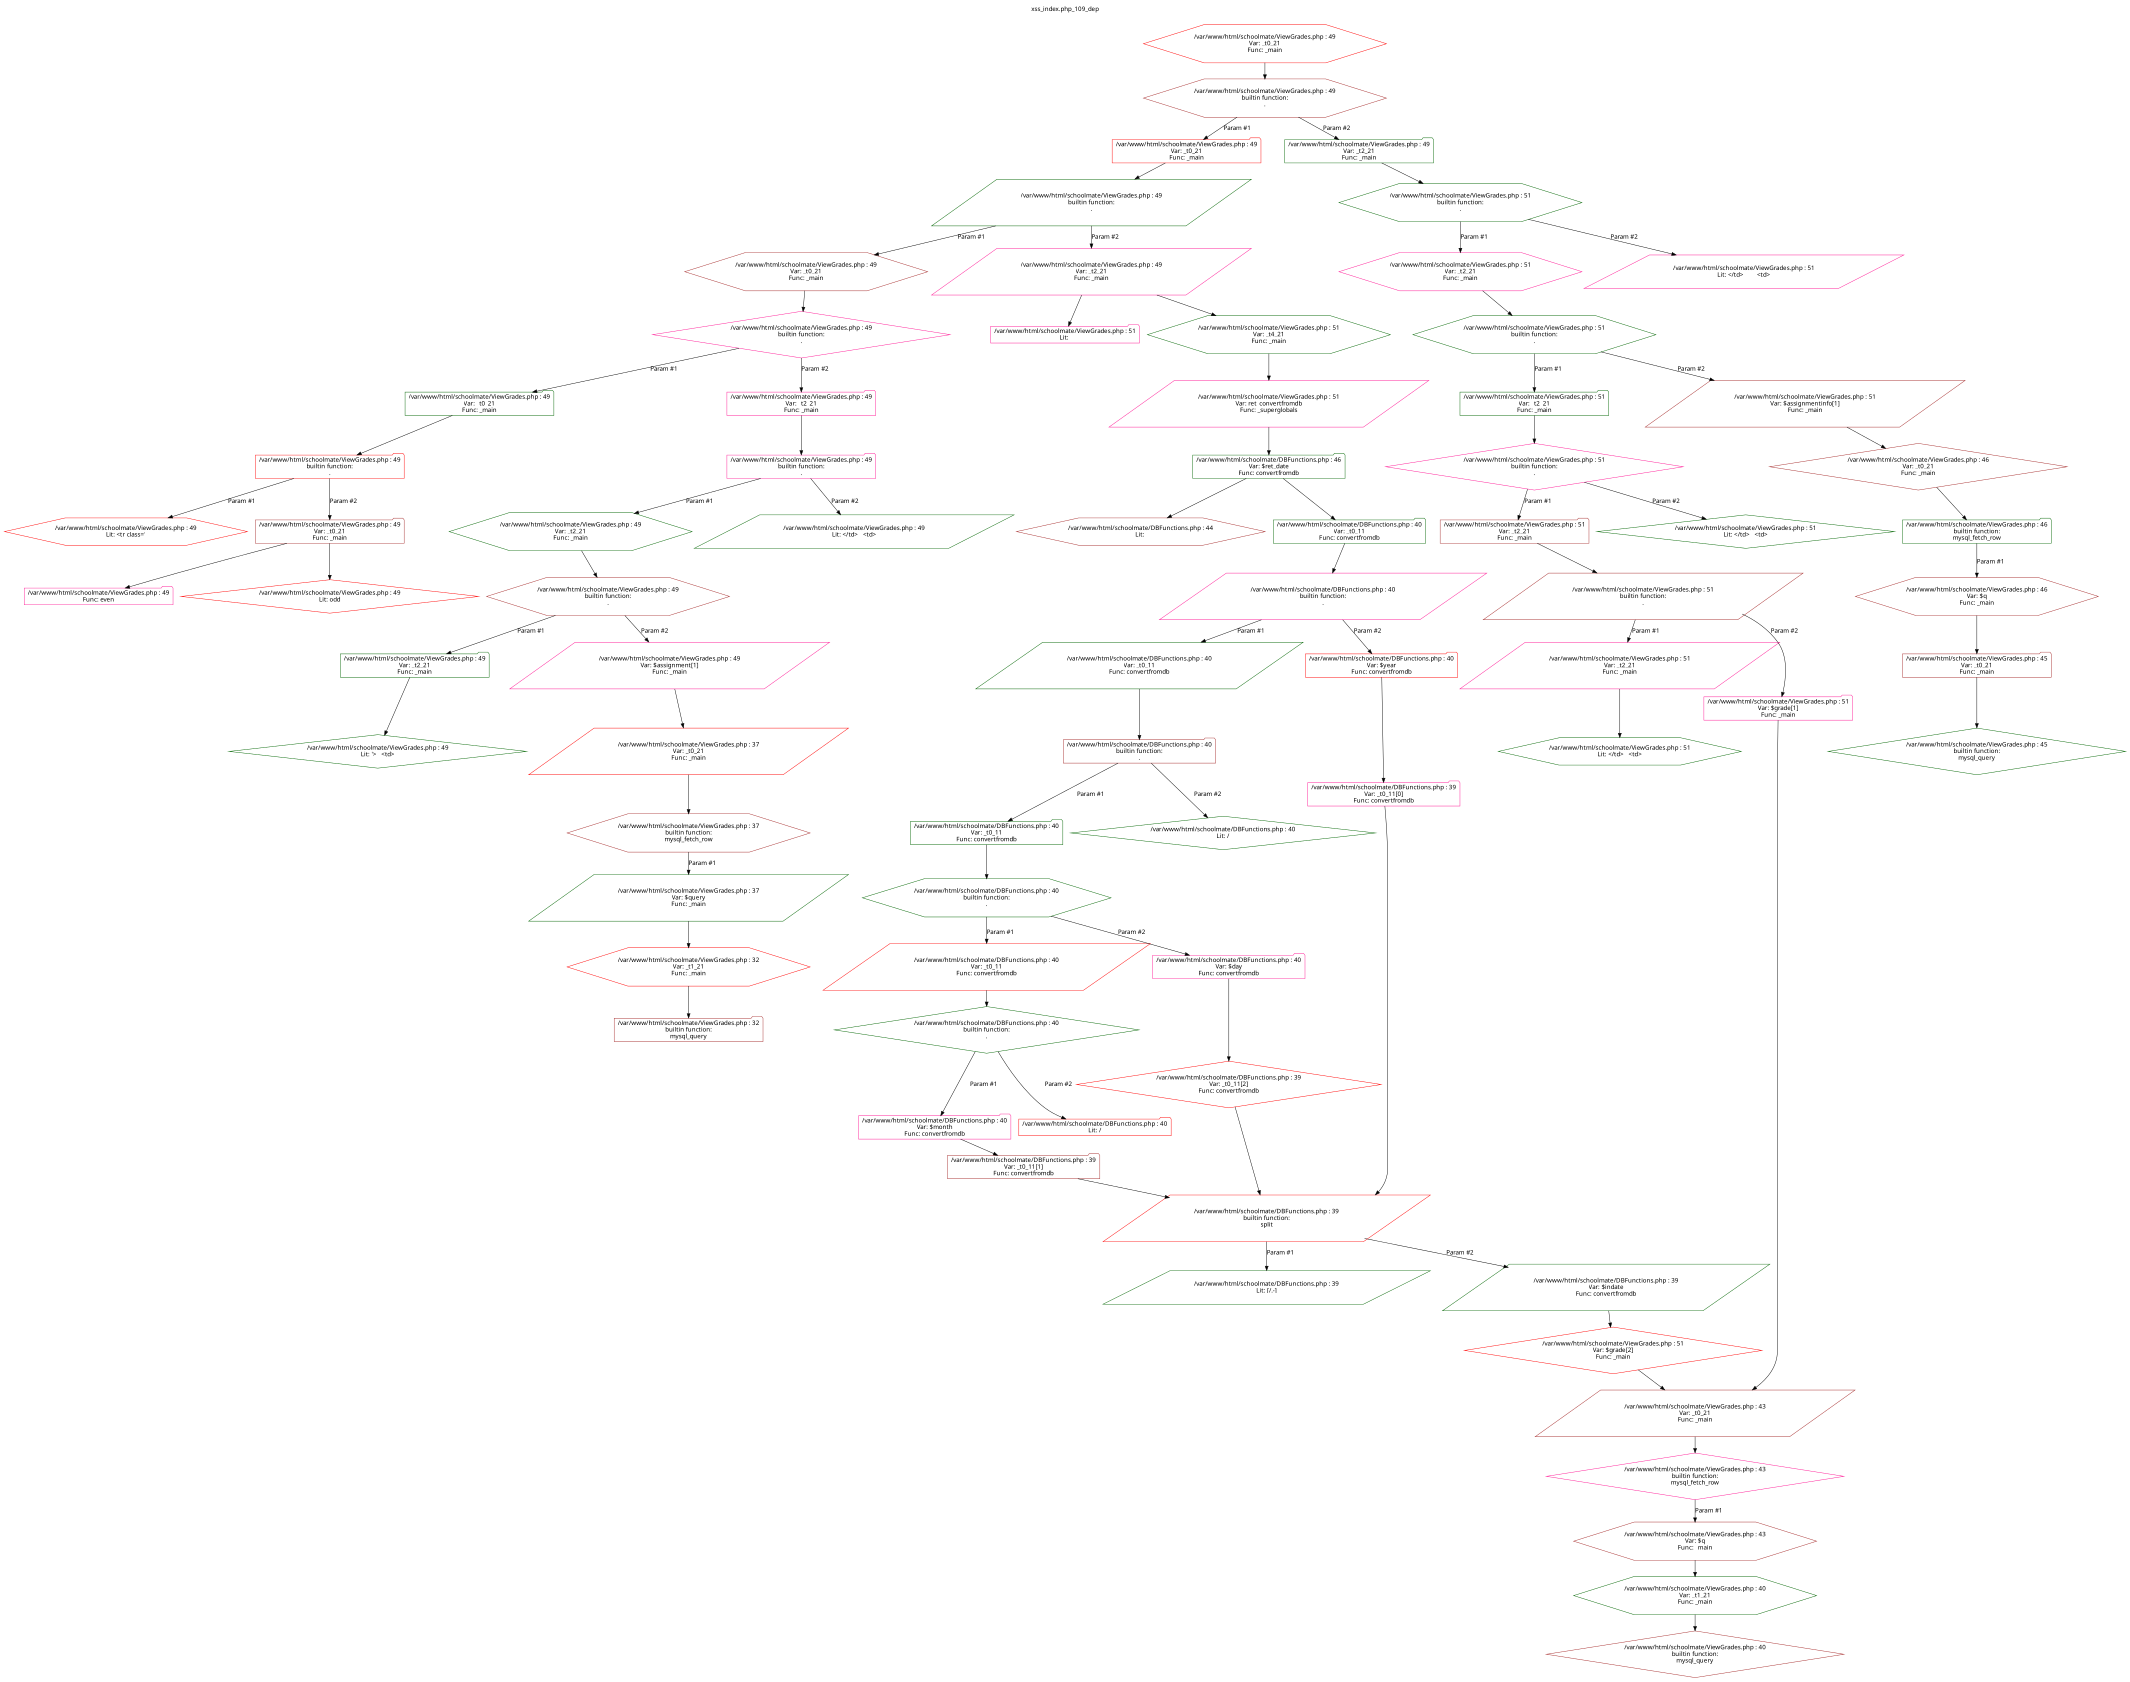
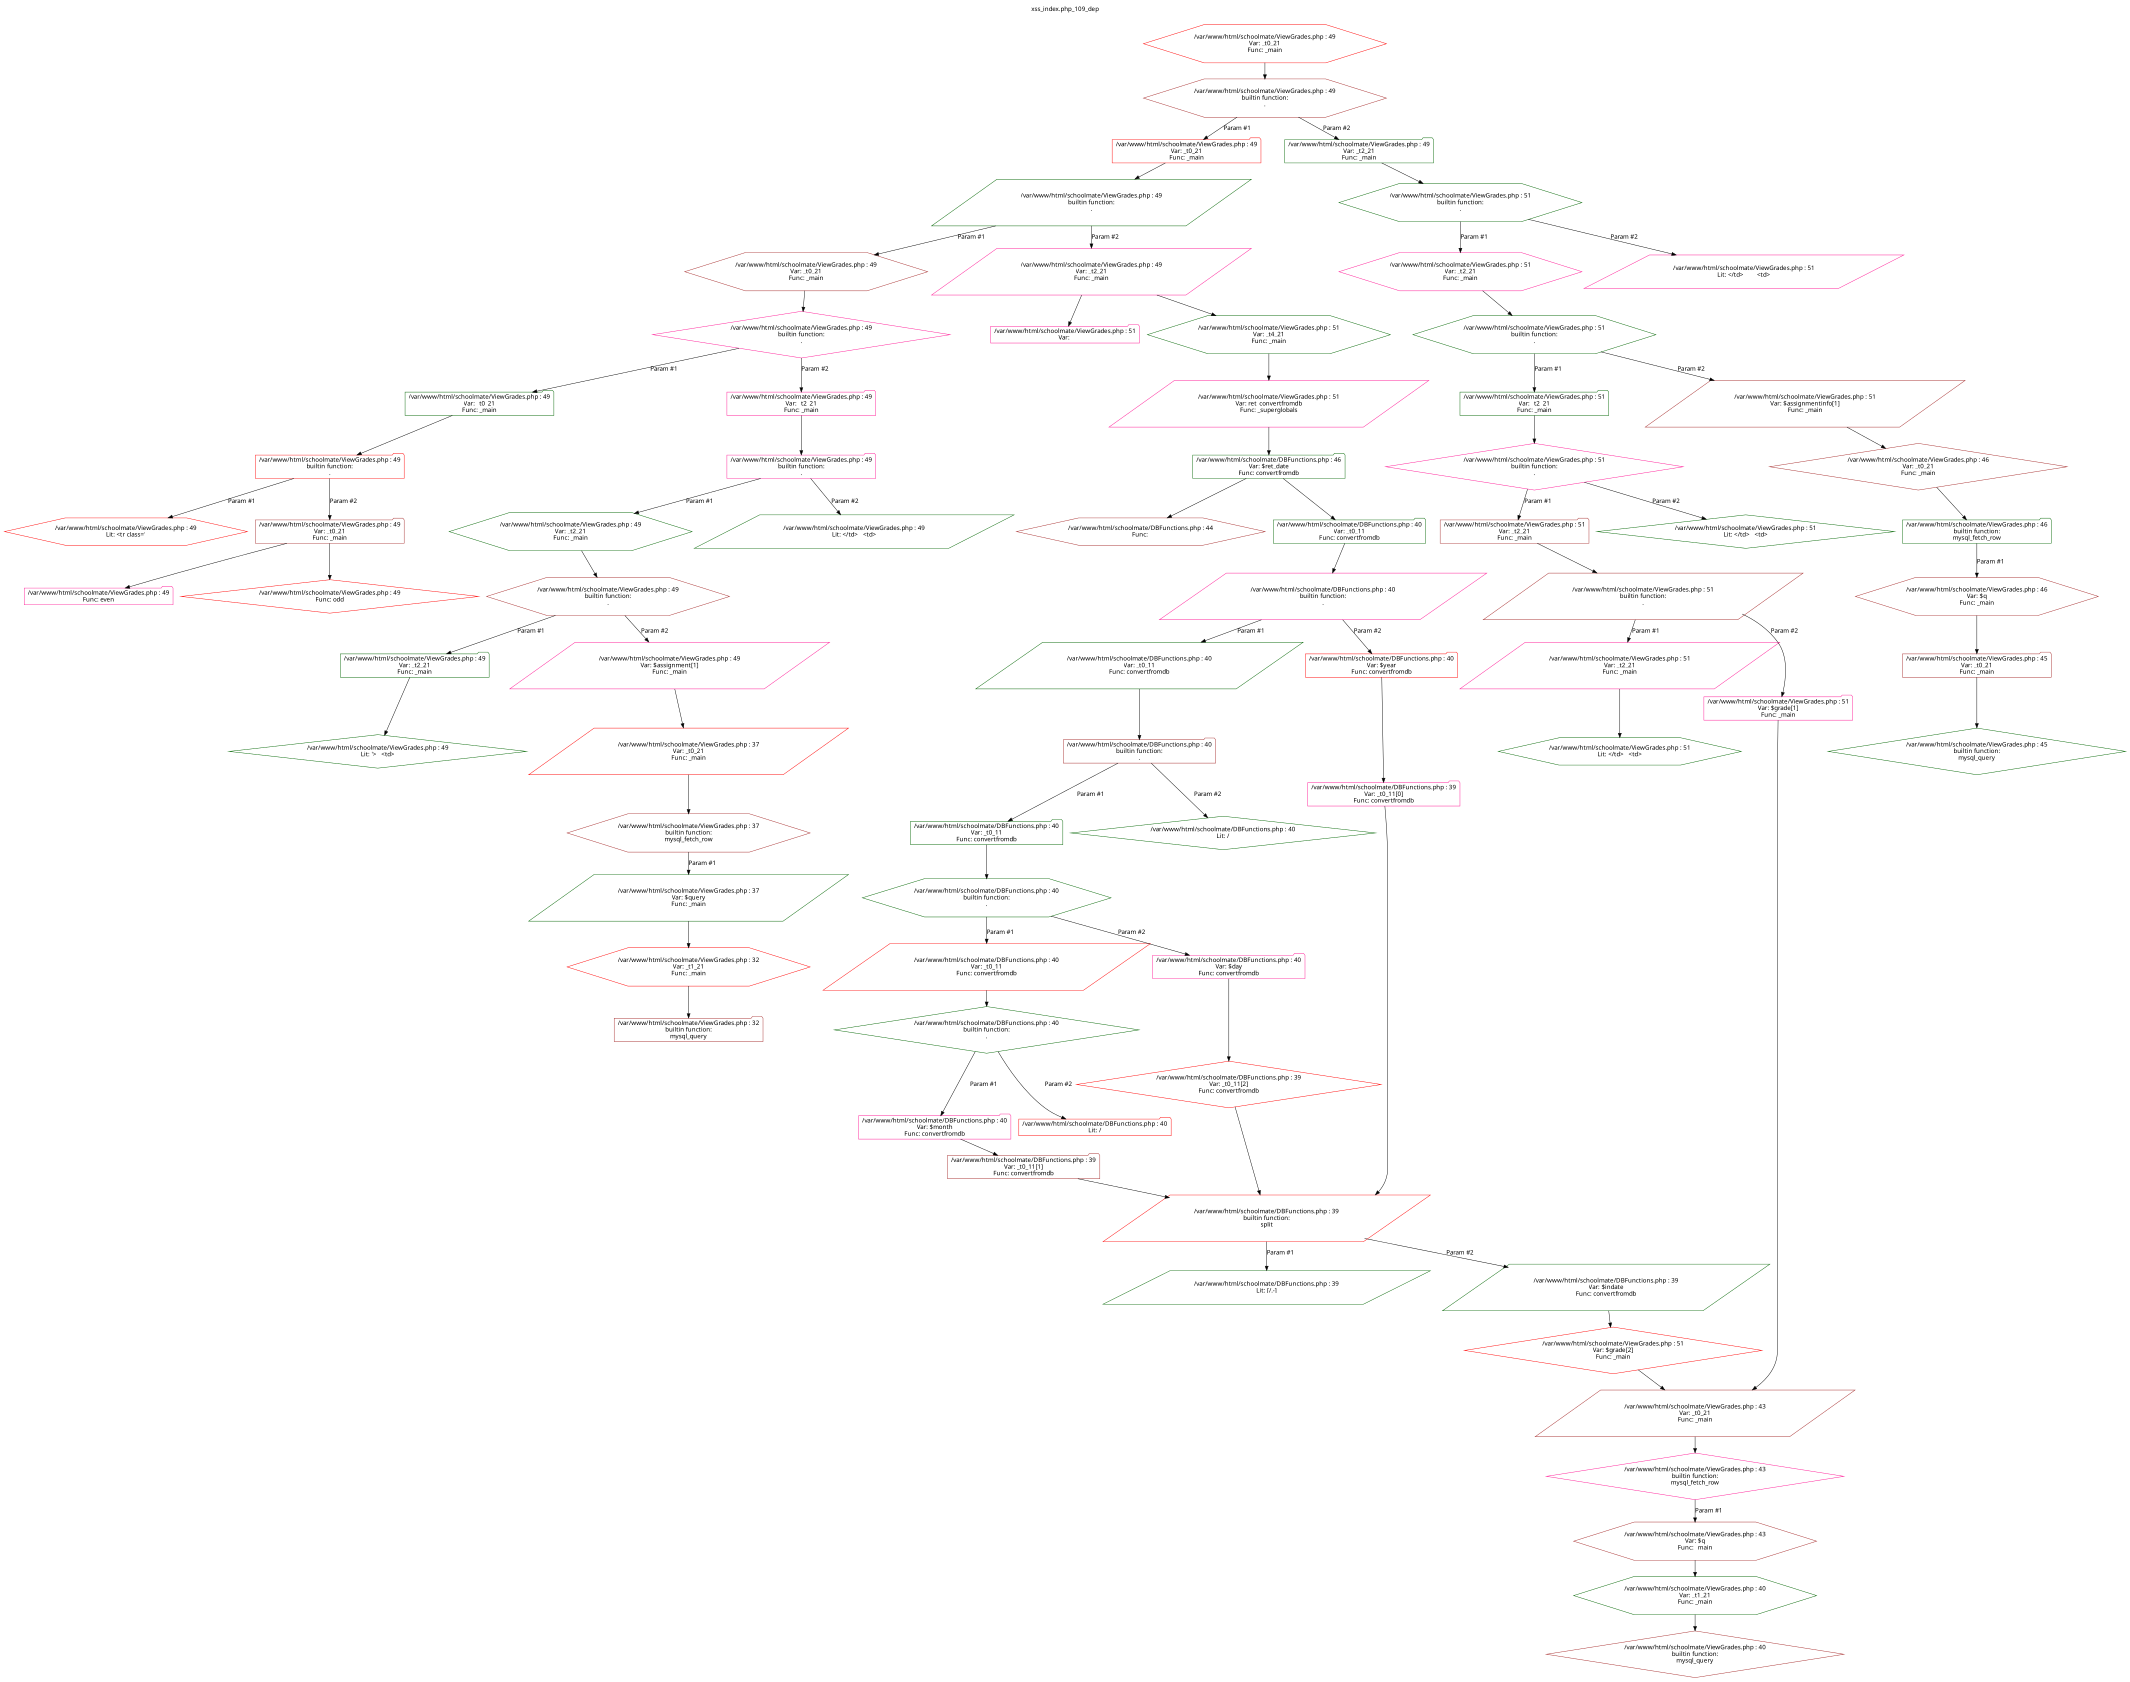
(1065, 335) -> (1065, 335)
(1141, 532) -> (1141, 532)
(330, 596) -> (330, 596)
